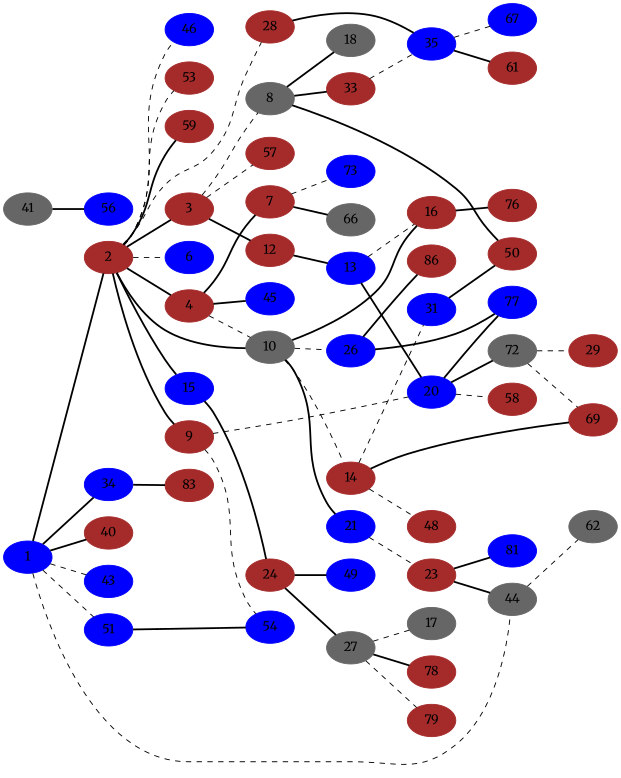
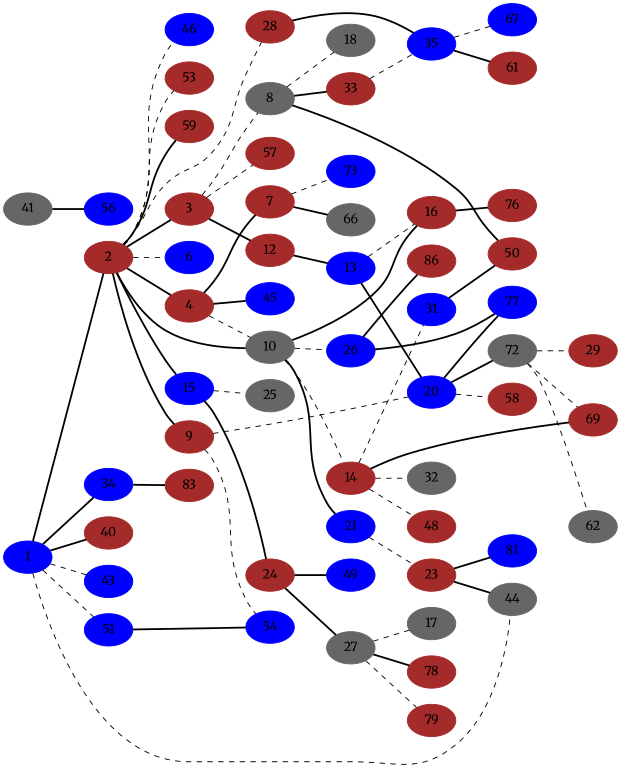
(310, 70) -> (310, 70)
none -> (270, 396)
none -> (432, 478)
(553, 563) -> (562, 435)
